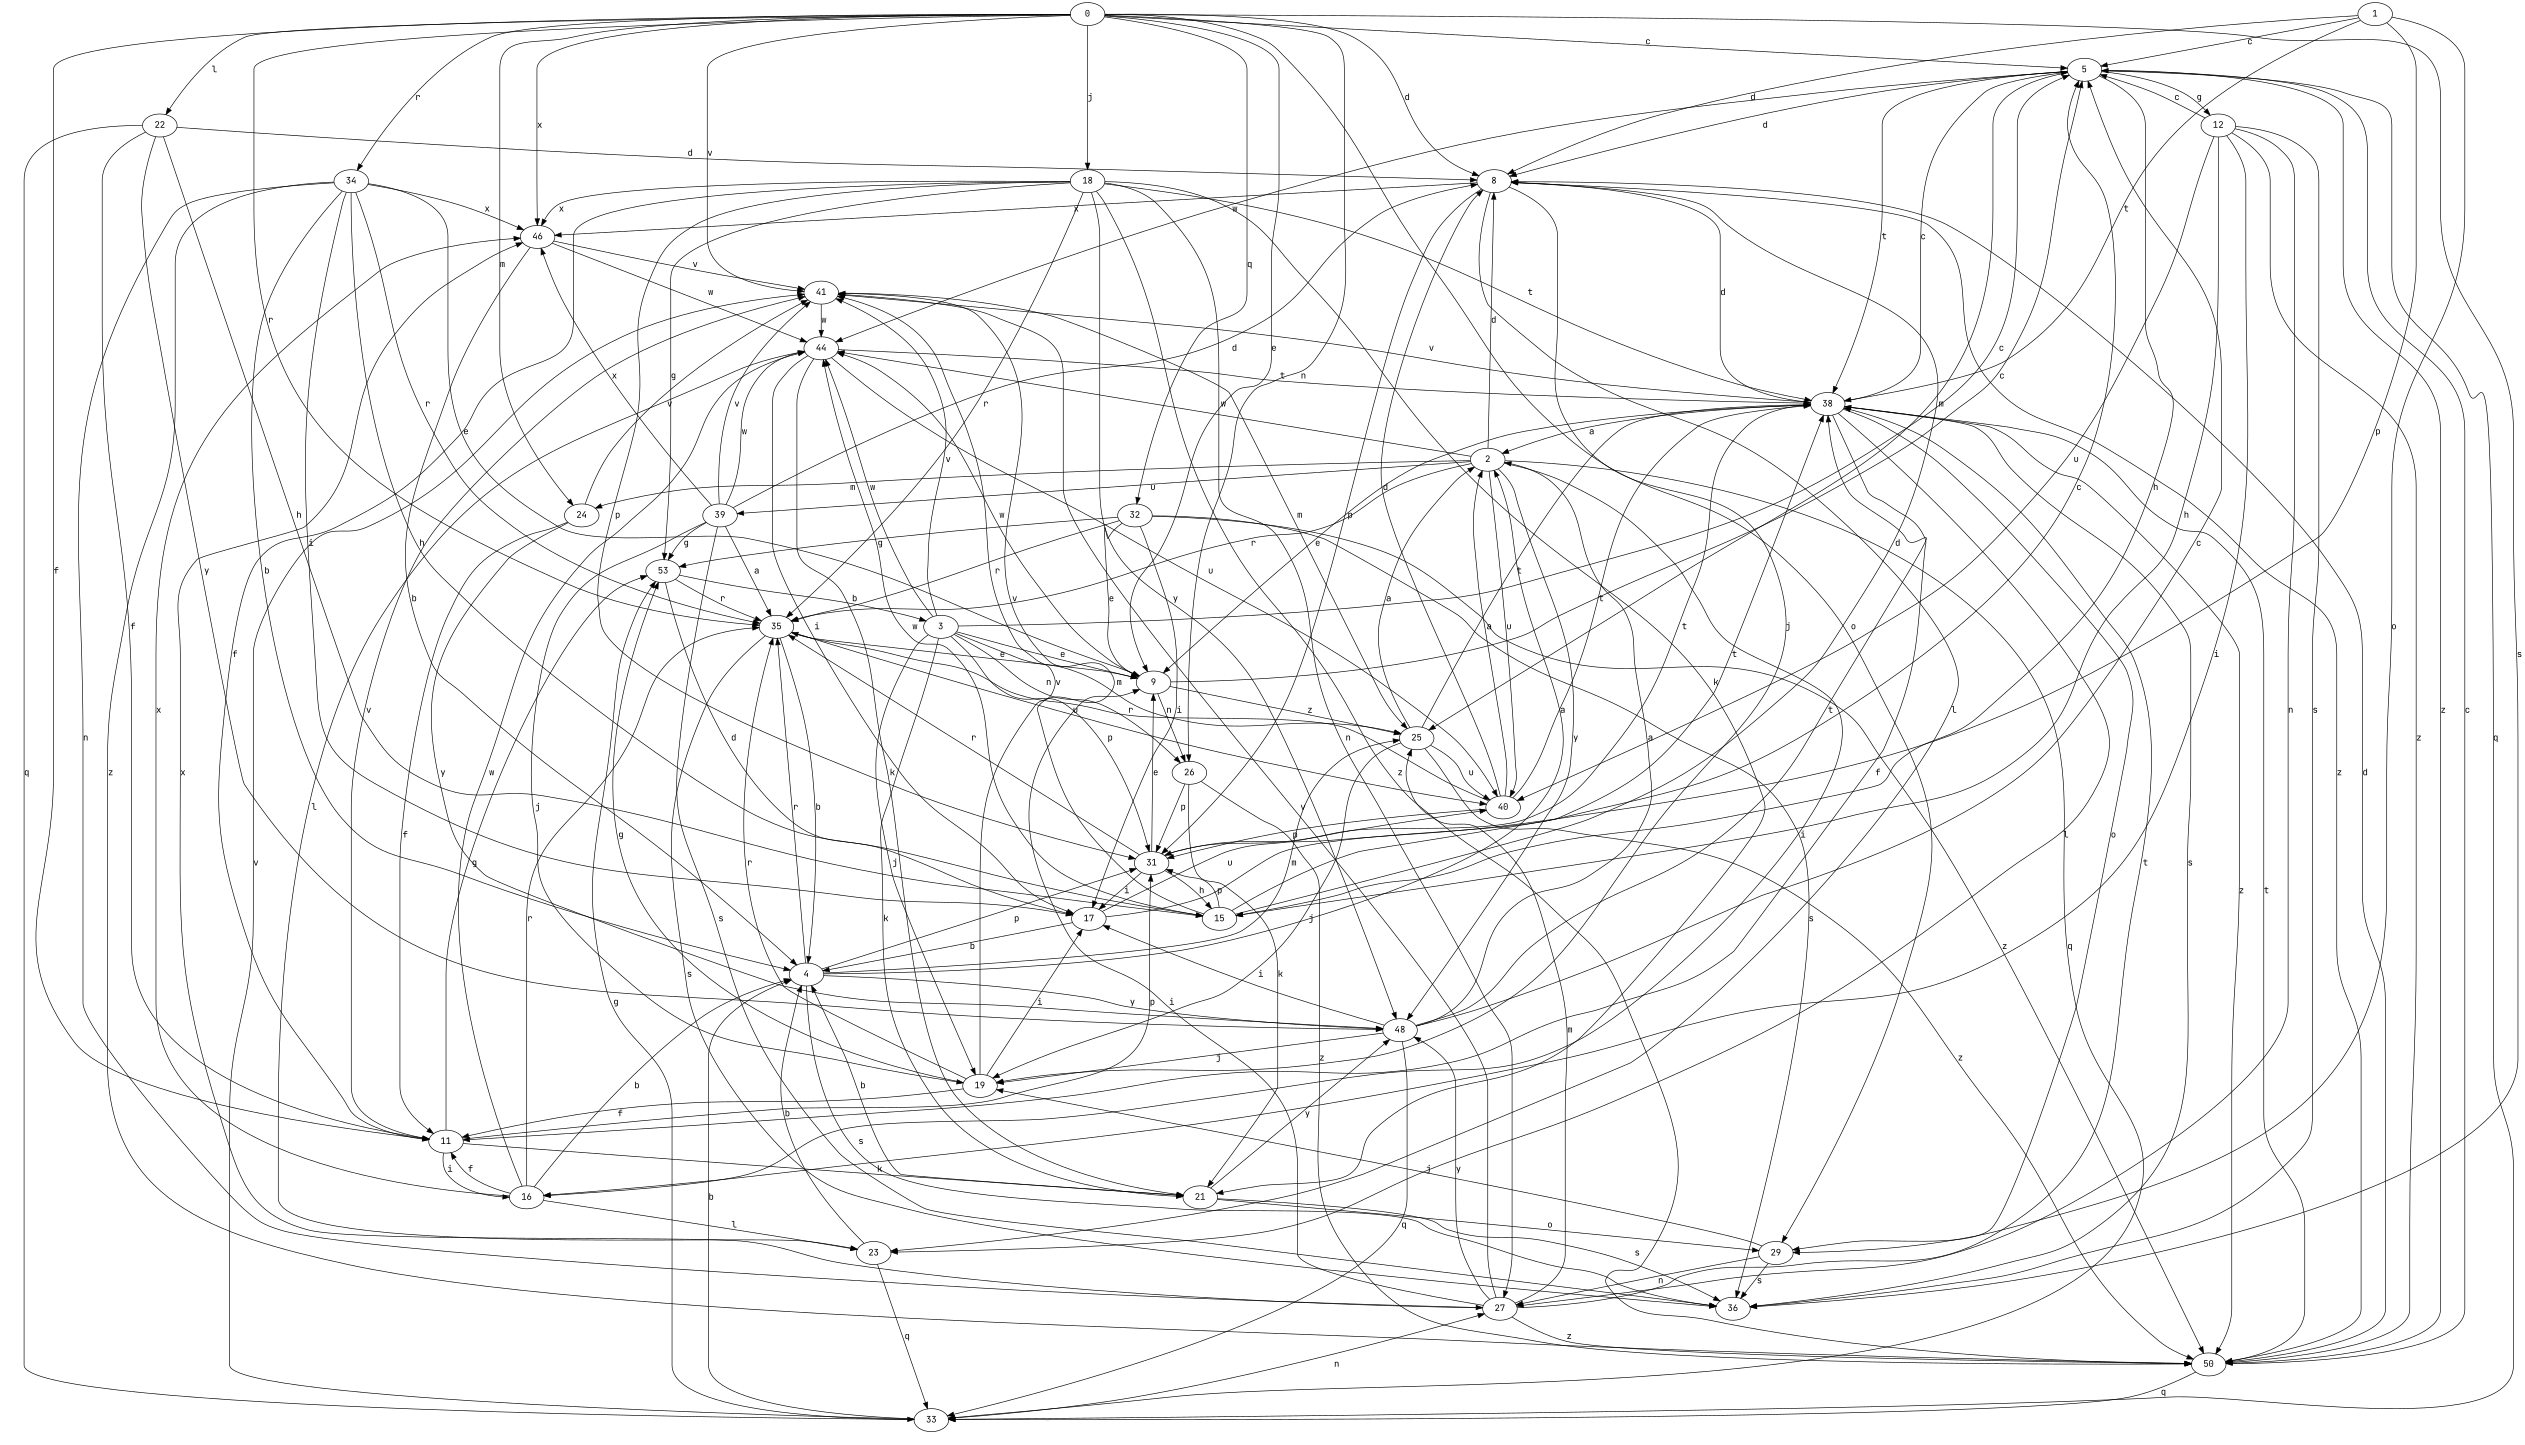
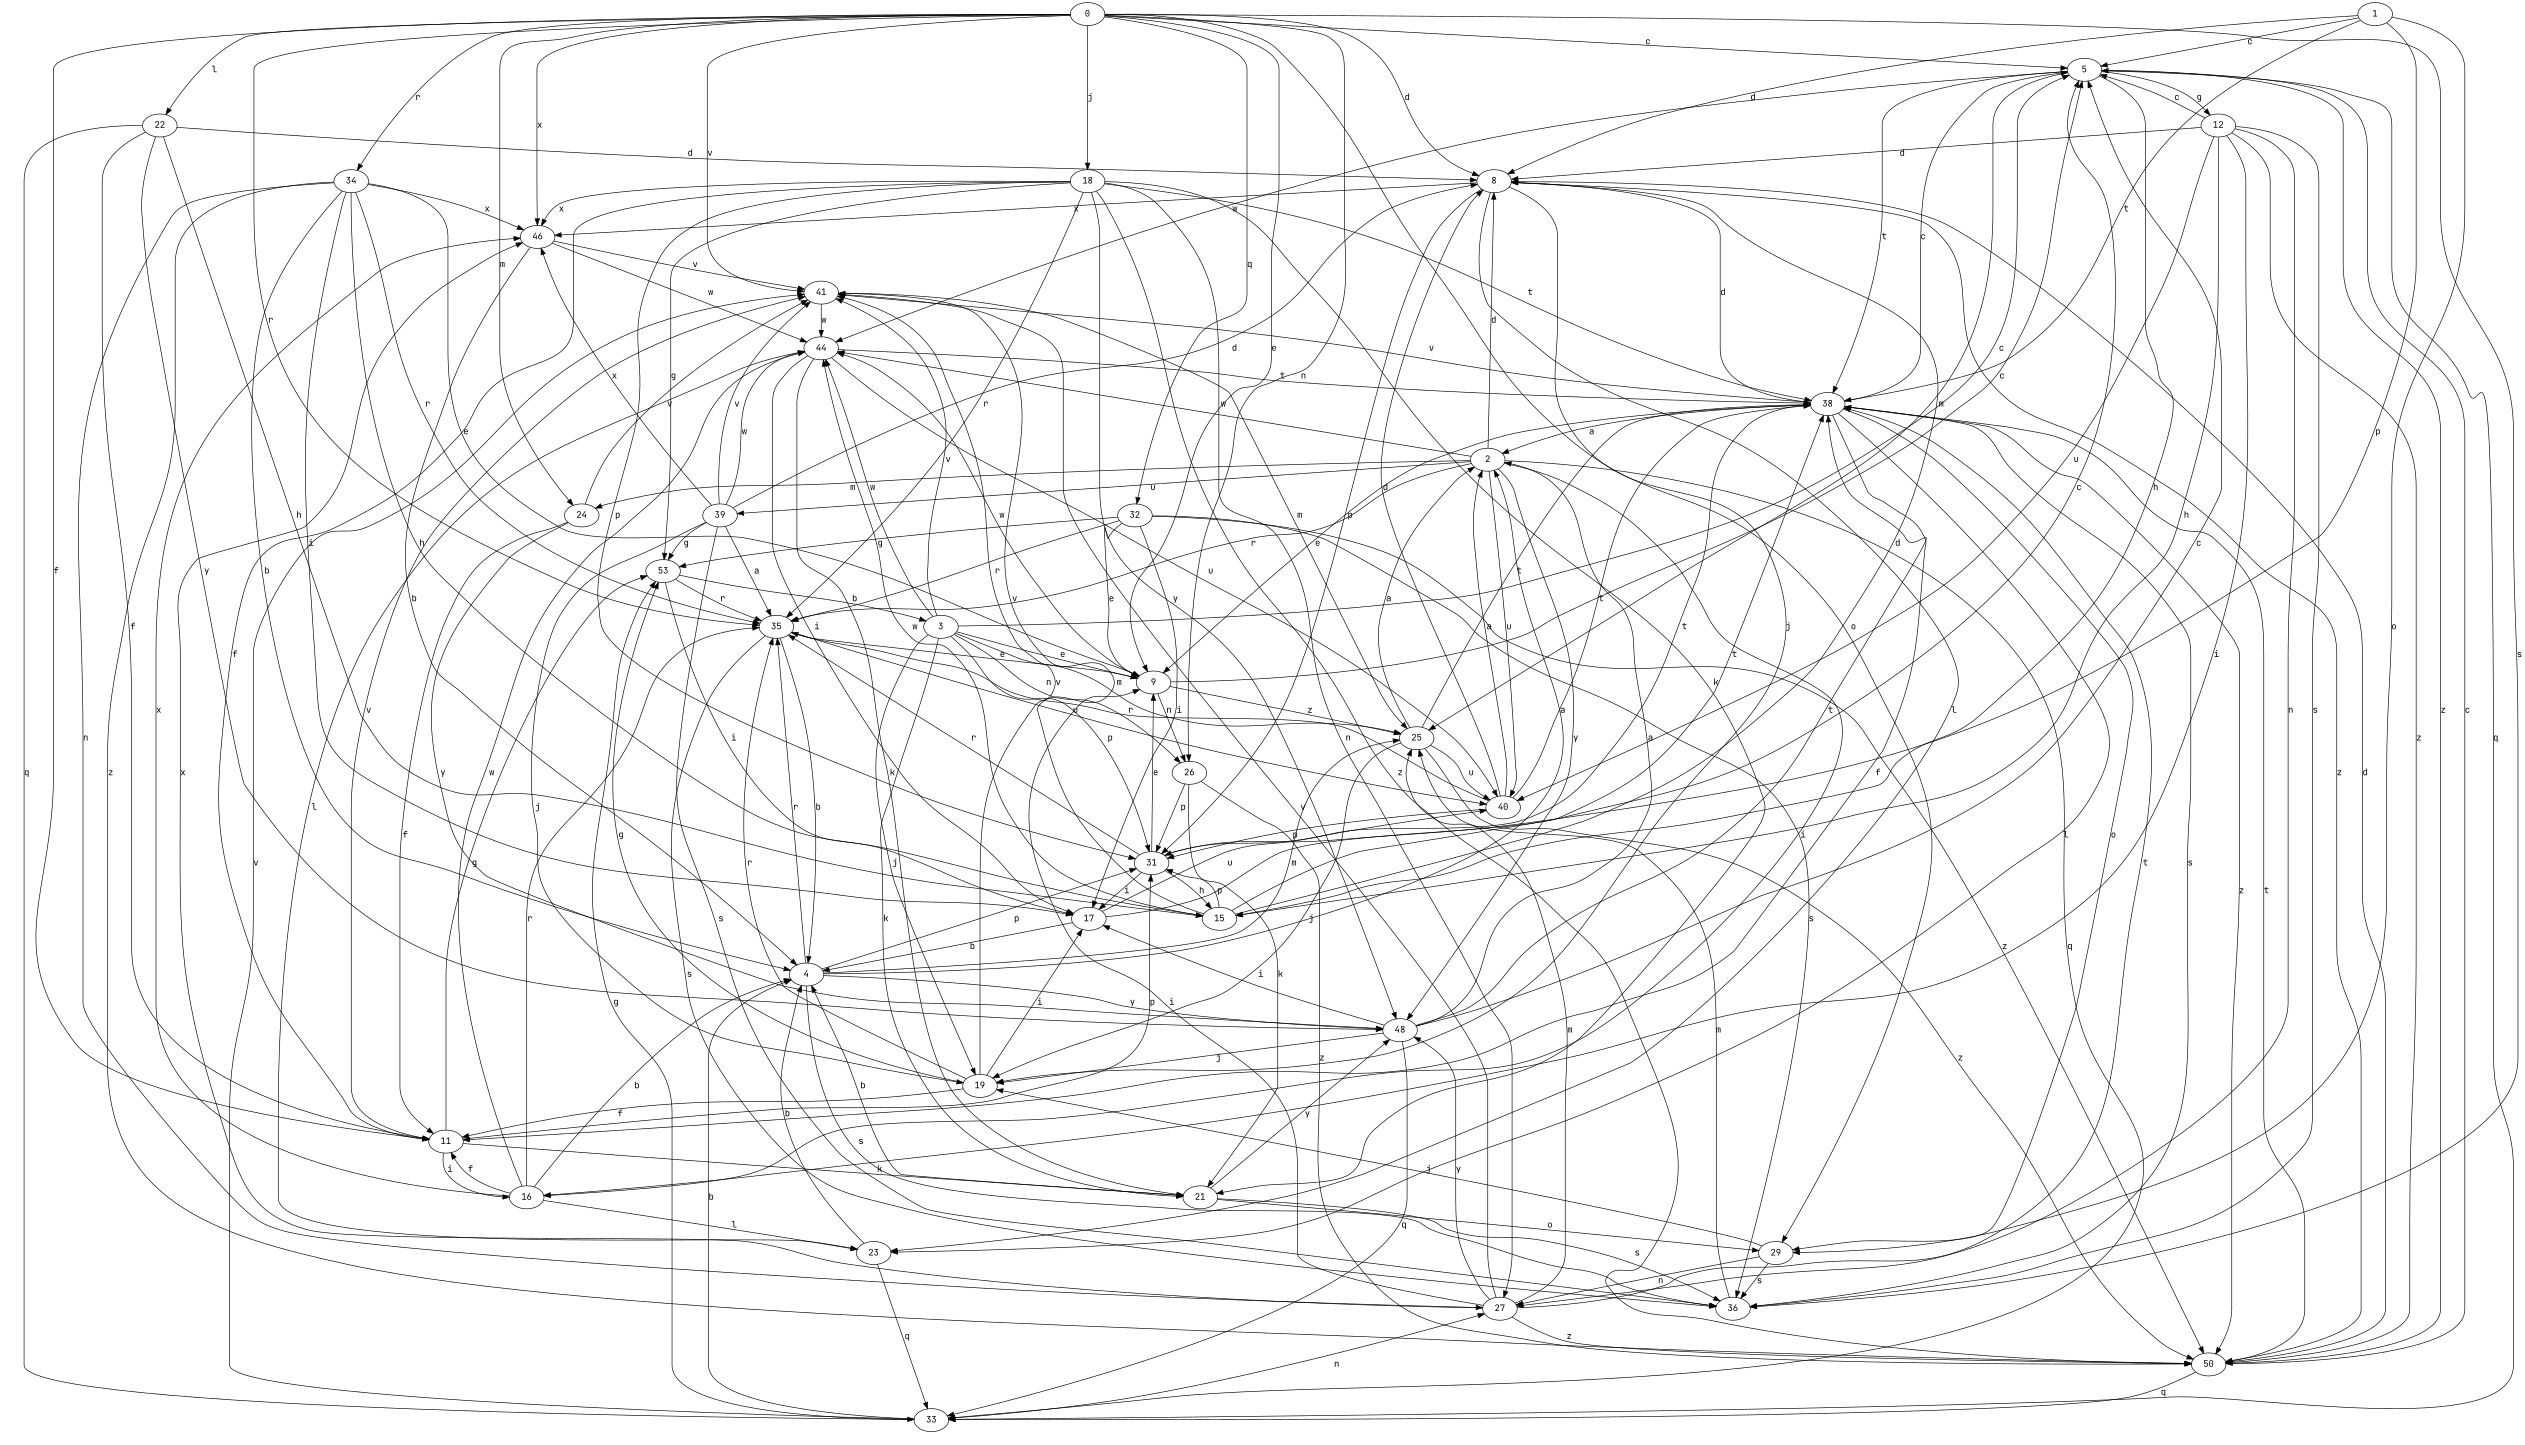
(1789, 109) -> (1860, 153)
(734, 738) -> (734, 738)
none -> (1704, 934)
